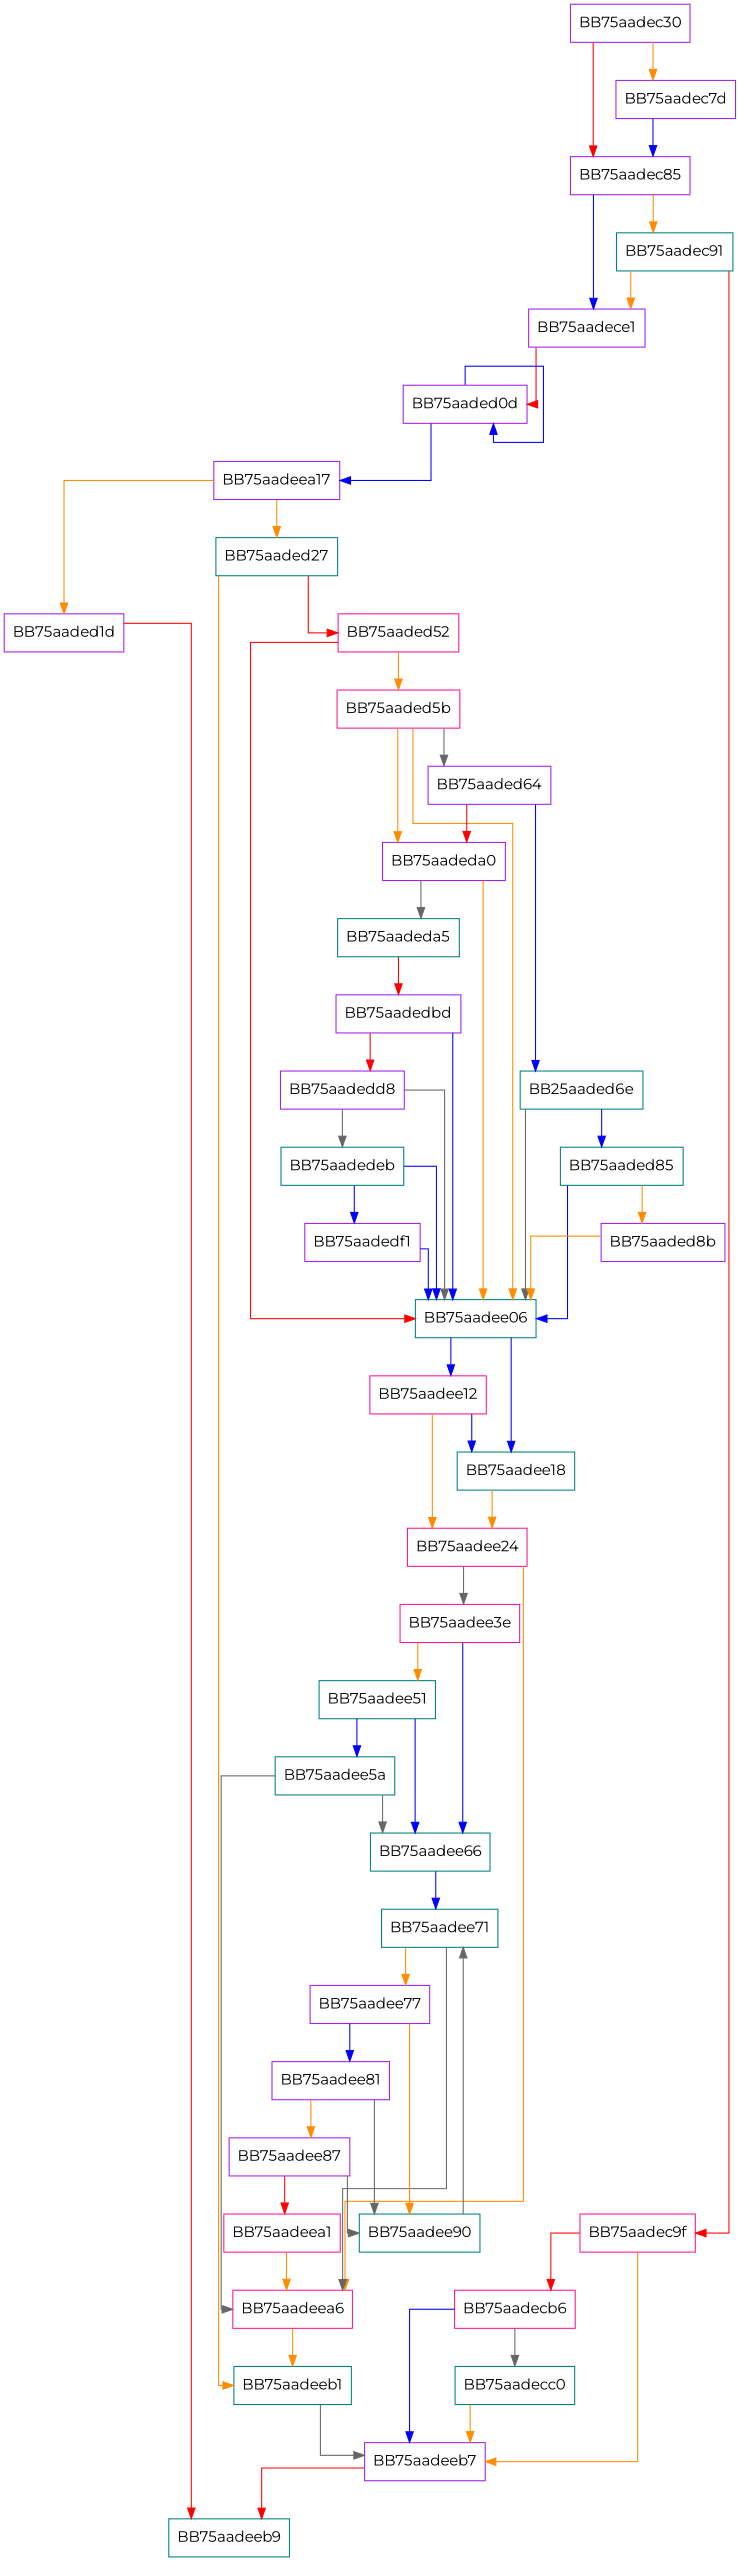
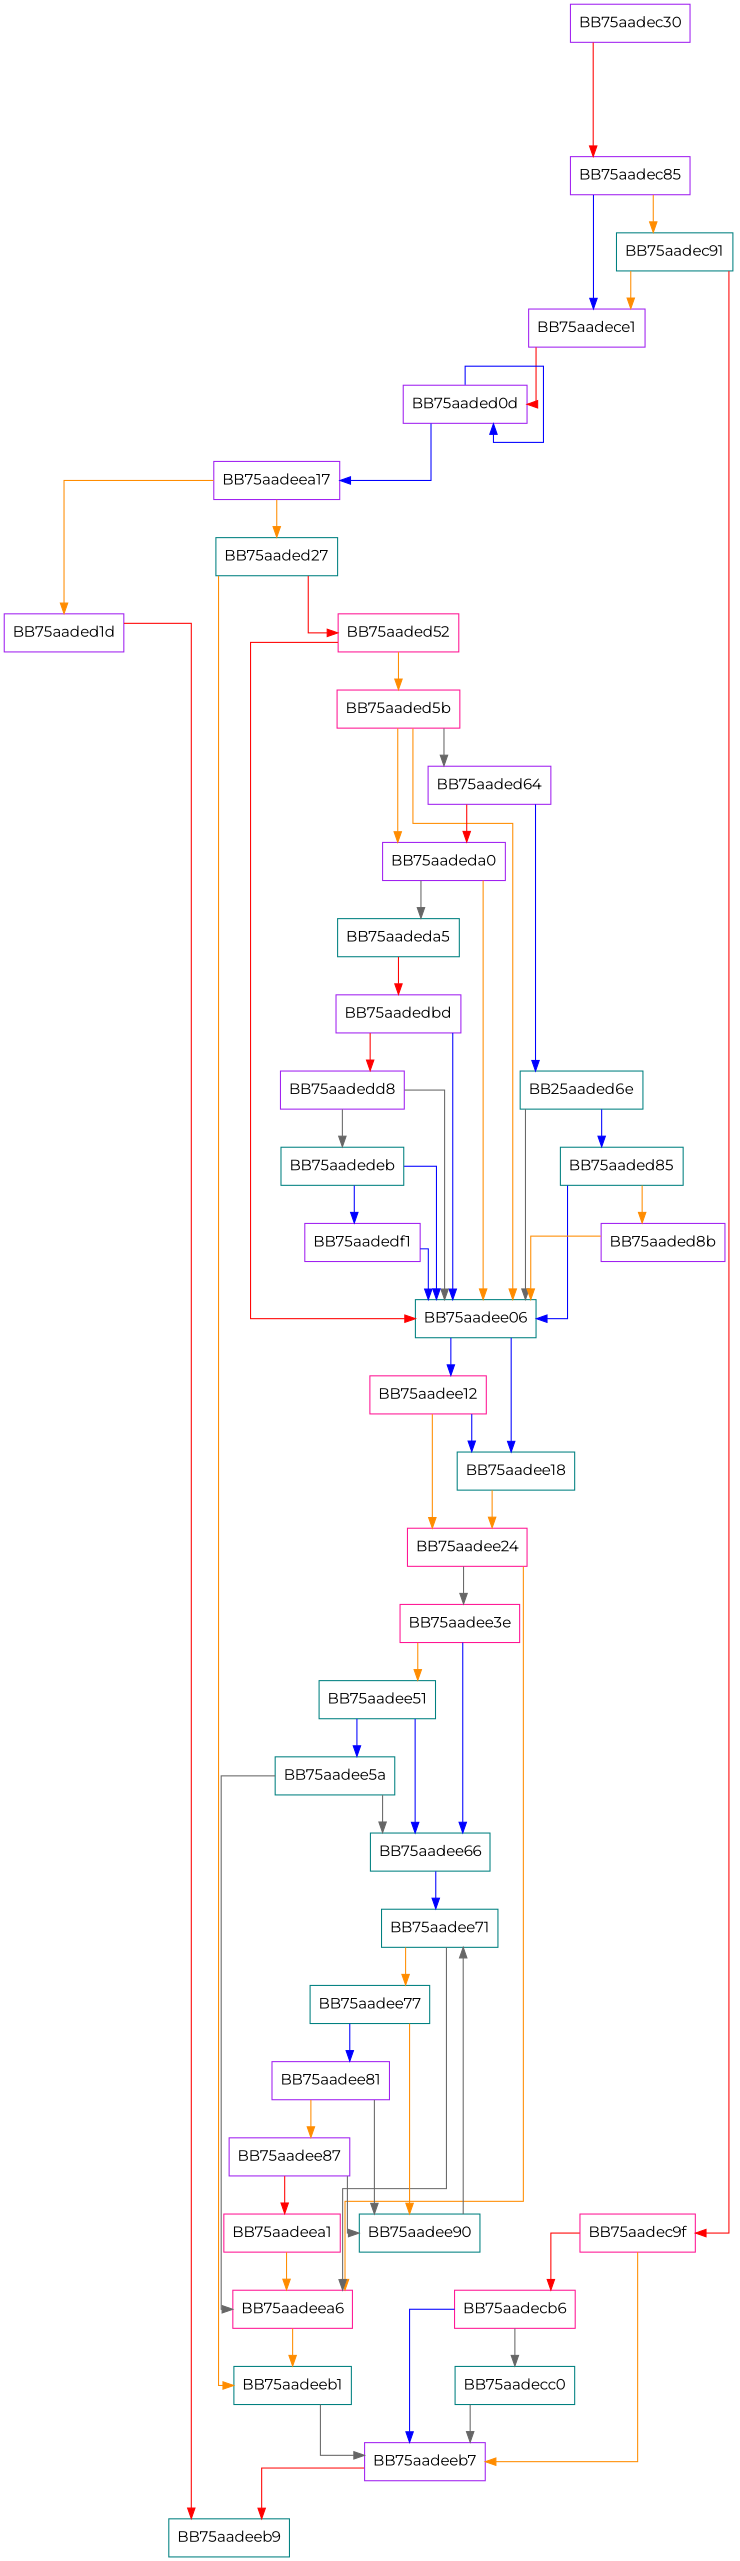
(676, 99) -> none
(370, 2004) -> (370, 2004)
(470, 2418) -> (470, 2418)
